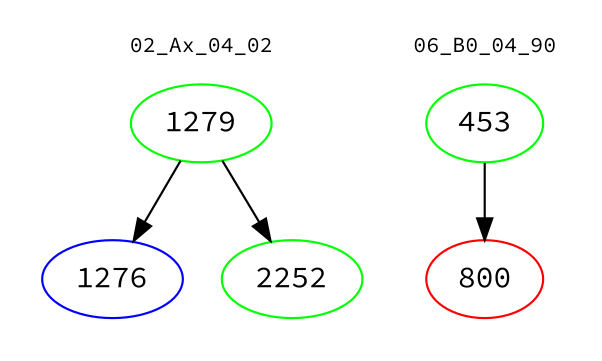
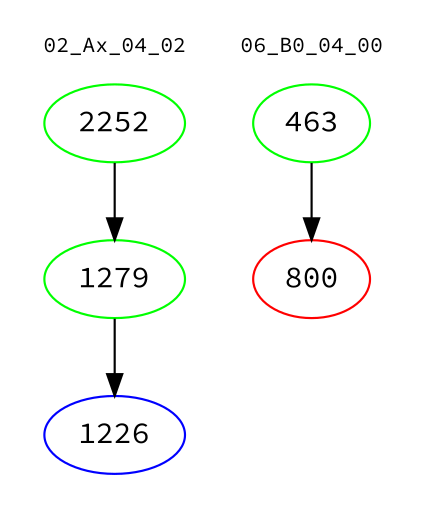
(486, 47) -> (313, 47)
(485, 123) -> (312, 123)
(241, 191) -> (115, 191)
(113, 279) -> (115, 435)
